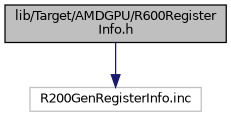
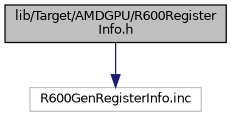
(116, 99) -> (116, 99)
